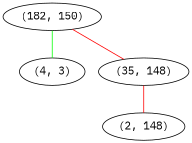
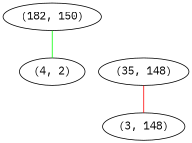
(98, 44) -> none
(52, 72) -> (52, 72)
(144, 127) -> (144, 127)
